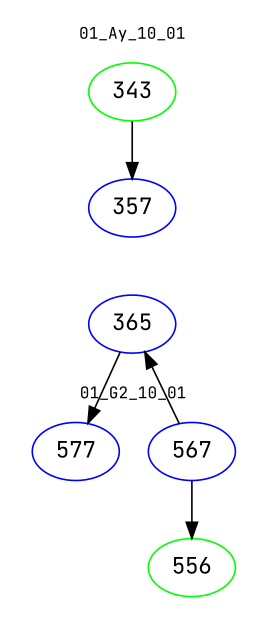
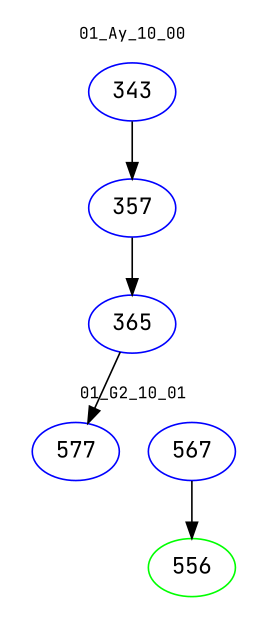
(133, 35) -> (133, 35)
(132, 92) -> (132, 92)
(166, 395) -> (132, 258)
